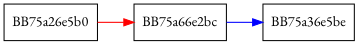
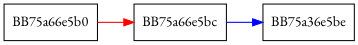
(51, 22) -> (51, 22)
(180, 22) -> (180, 22)
